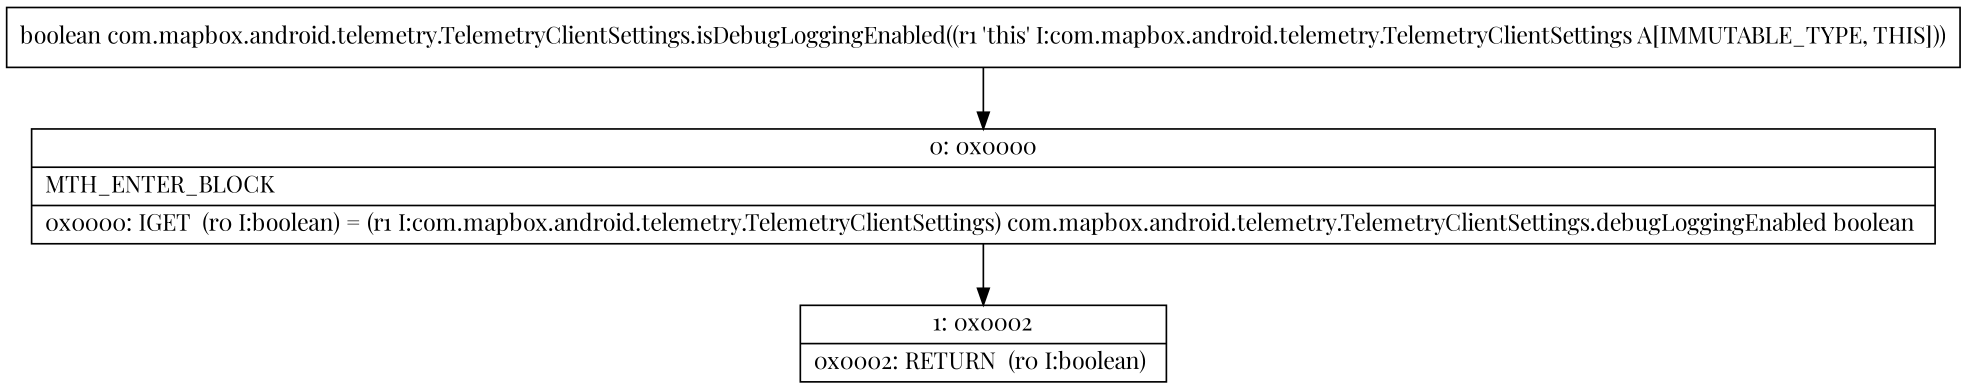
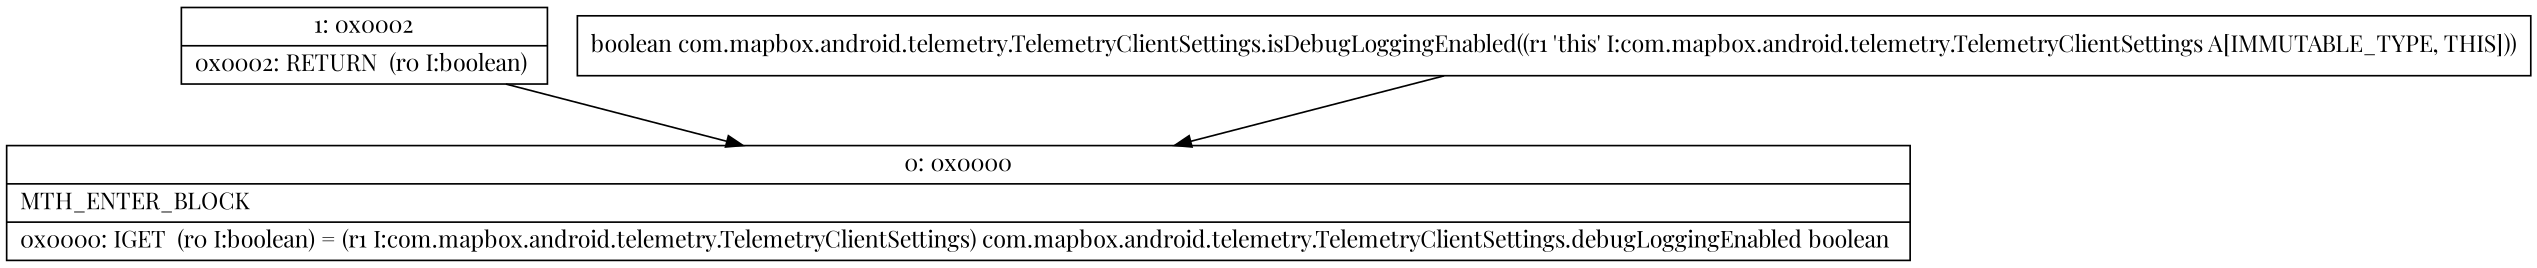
(983, 266) -> (616, 113)
